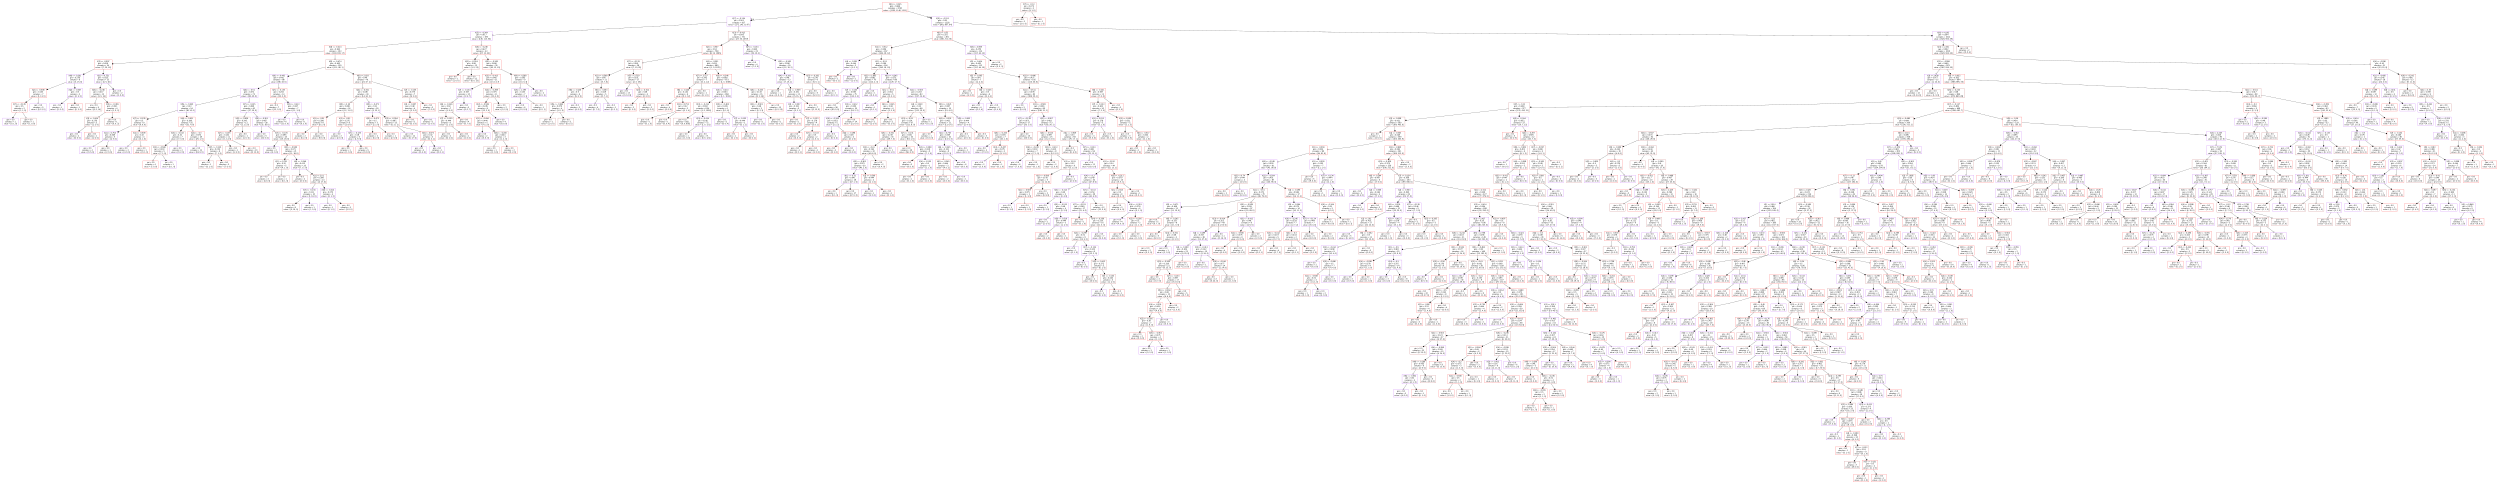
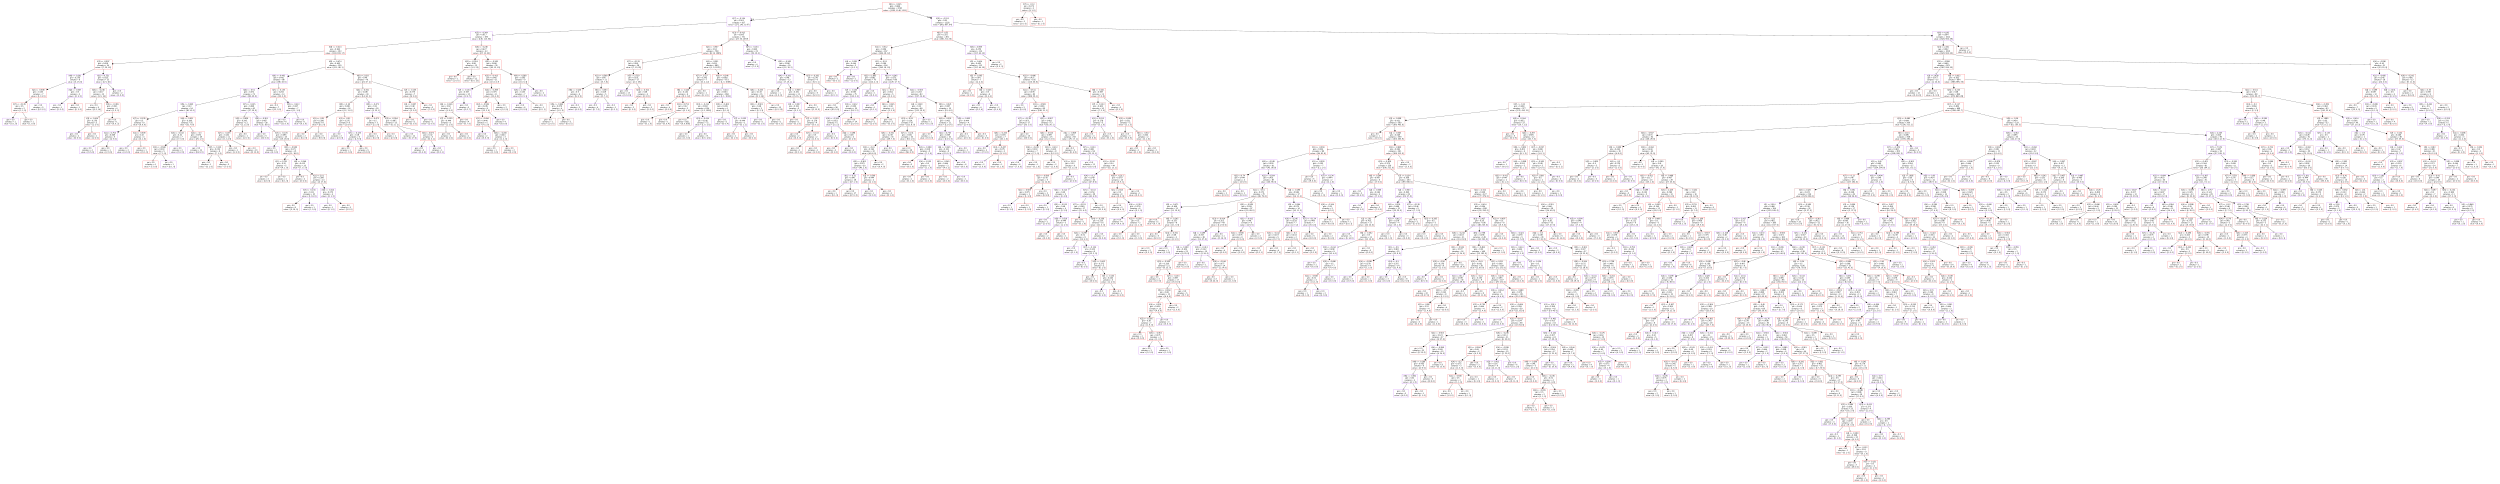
(1081, 144) -> (1078, 143)
(1868, 372) -> (1864, 379)
